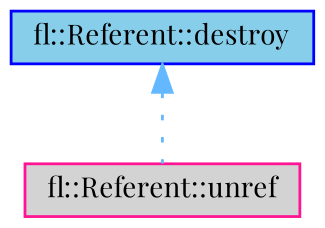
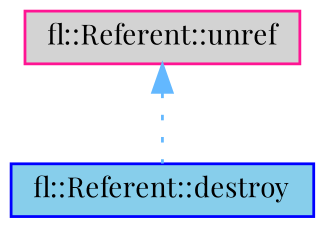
(162, 128) -> (162, 128)
